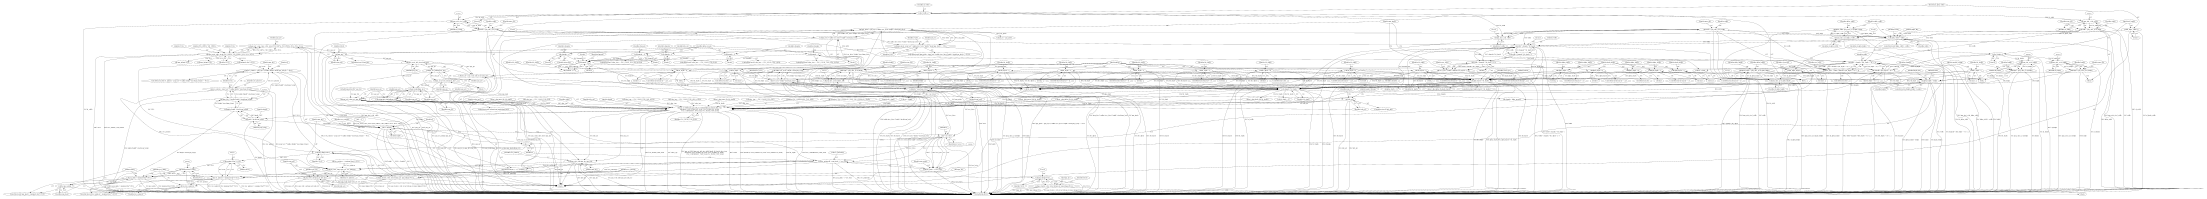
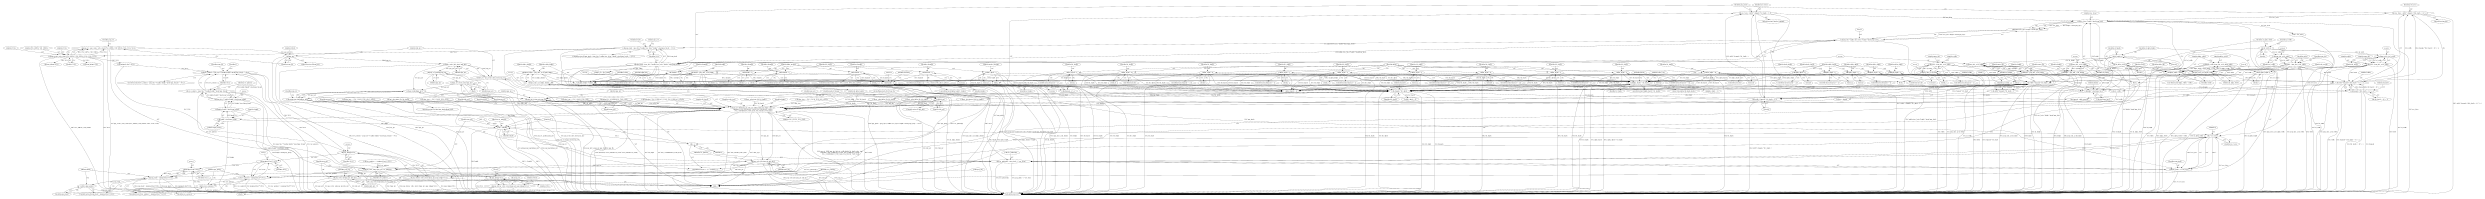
(460, 174) -> (591, 70)
